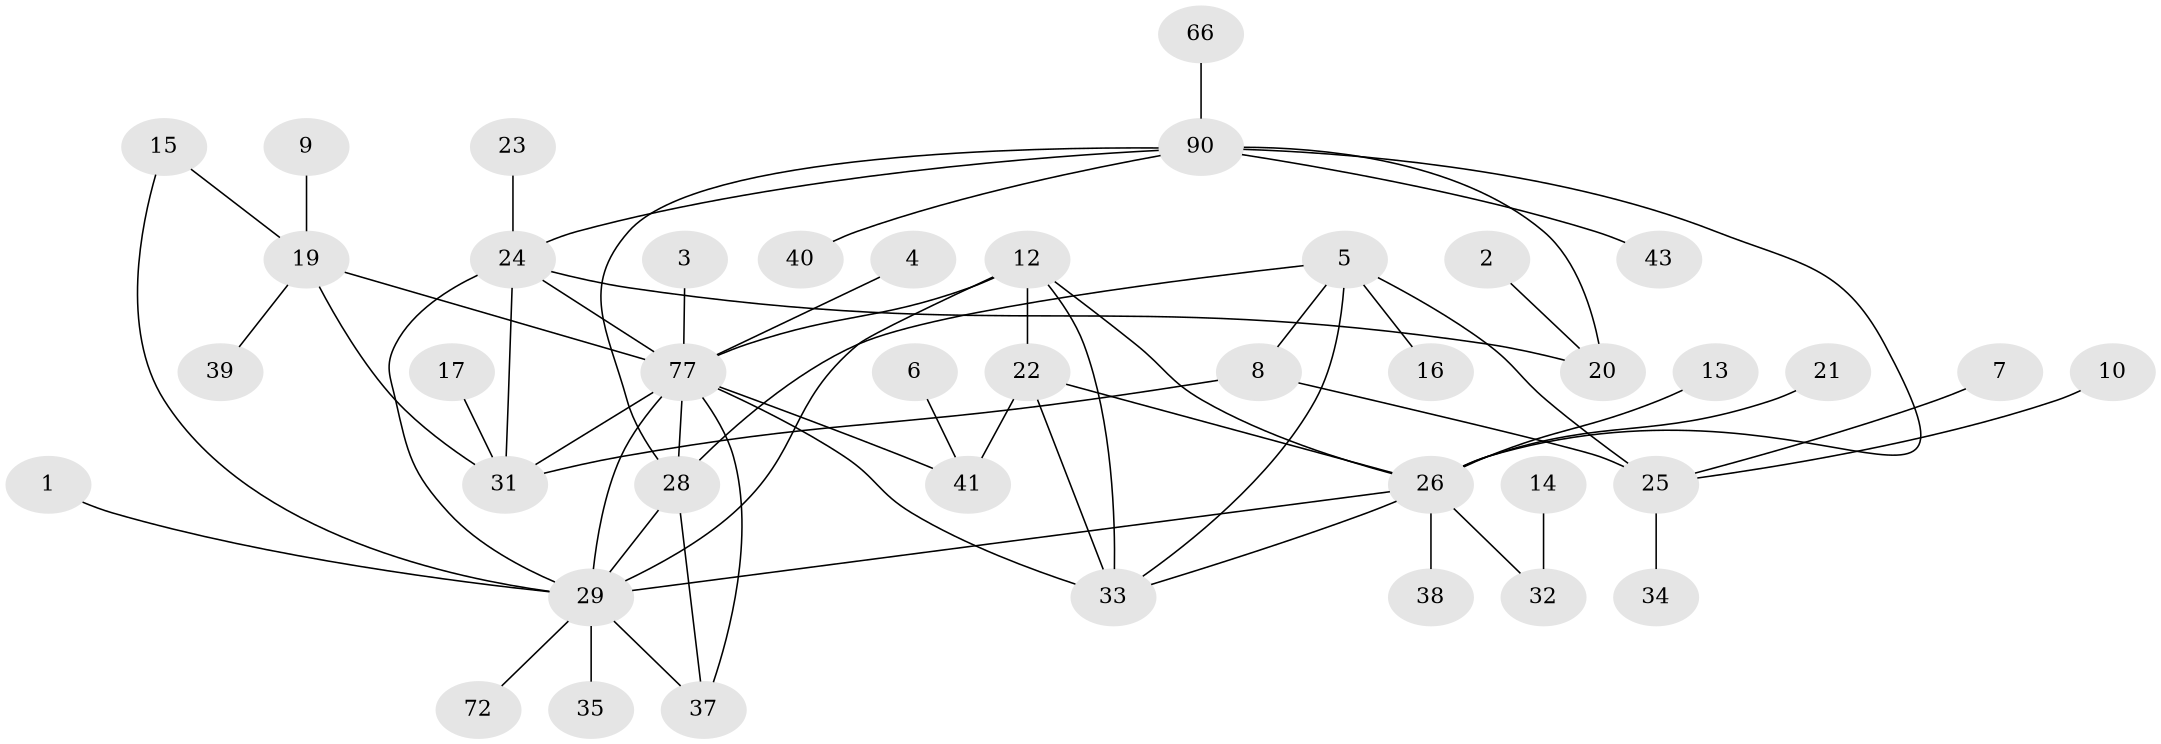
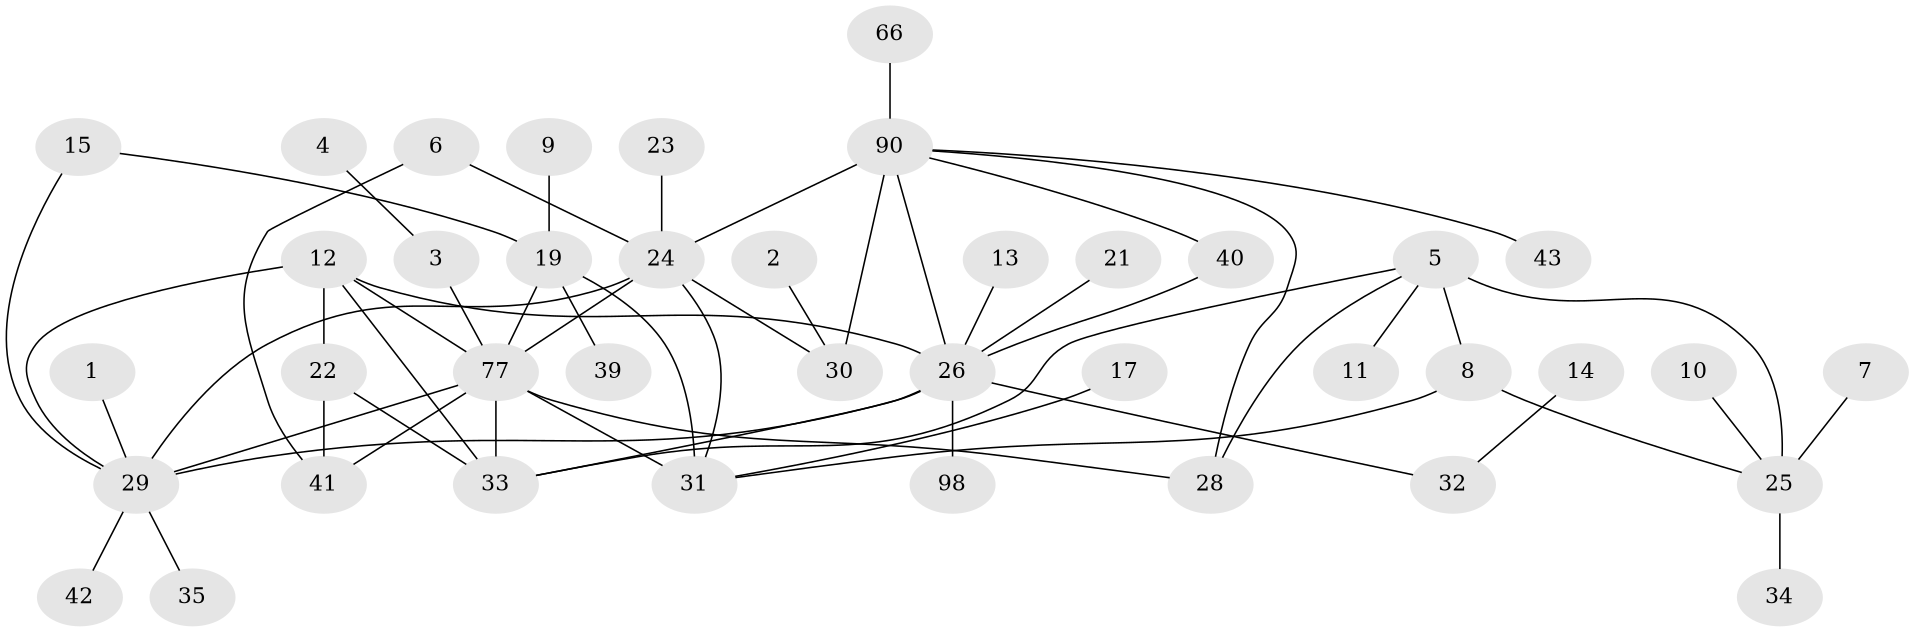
none -> (537, 197)
(794, 318) -> (390, 213)
(1431, 372) -> (1356, 372)
(1603, 372) -> (840, 372)
(1229, 429) -> (1093, 317)
(634, 541) -> none
(1431, 597) -> (953, 485)
(479, 710) -> (80, 597)
(704, 710) -> none
